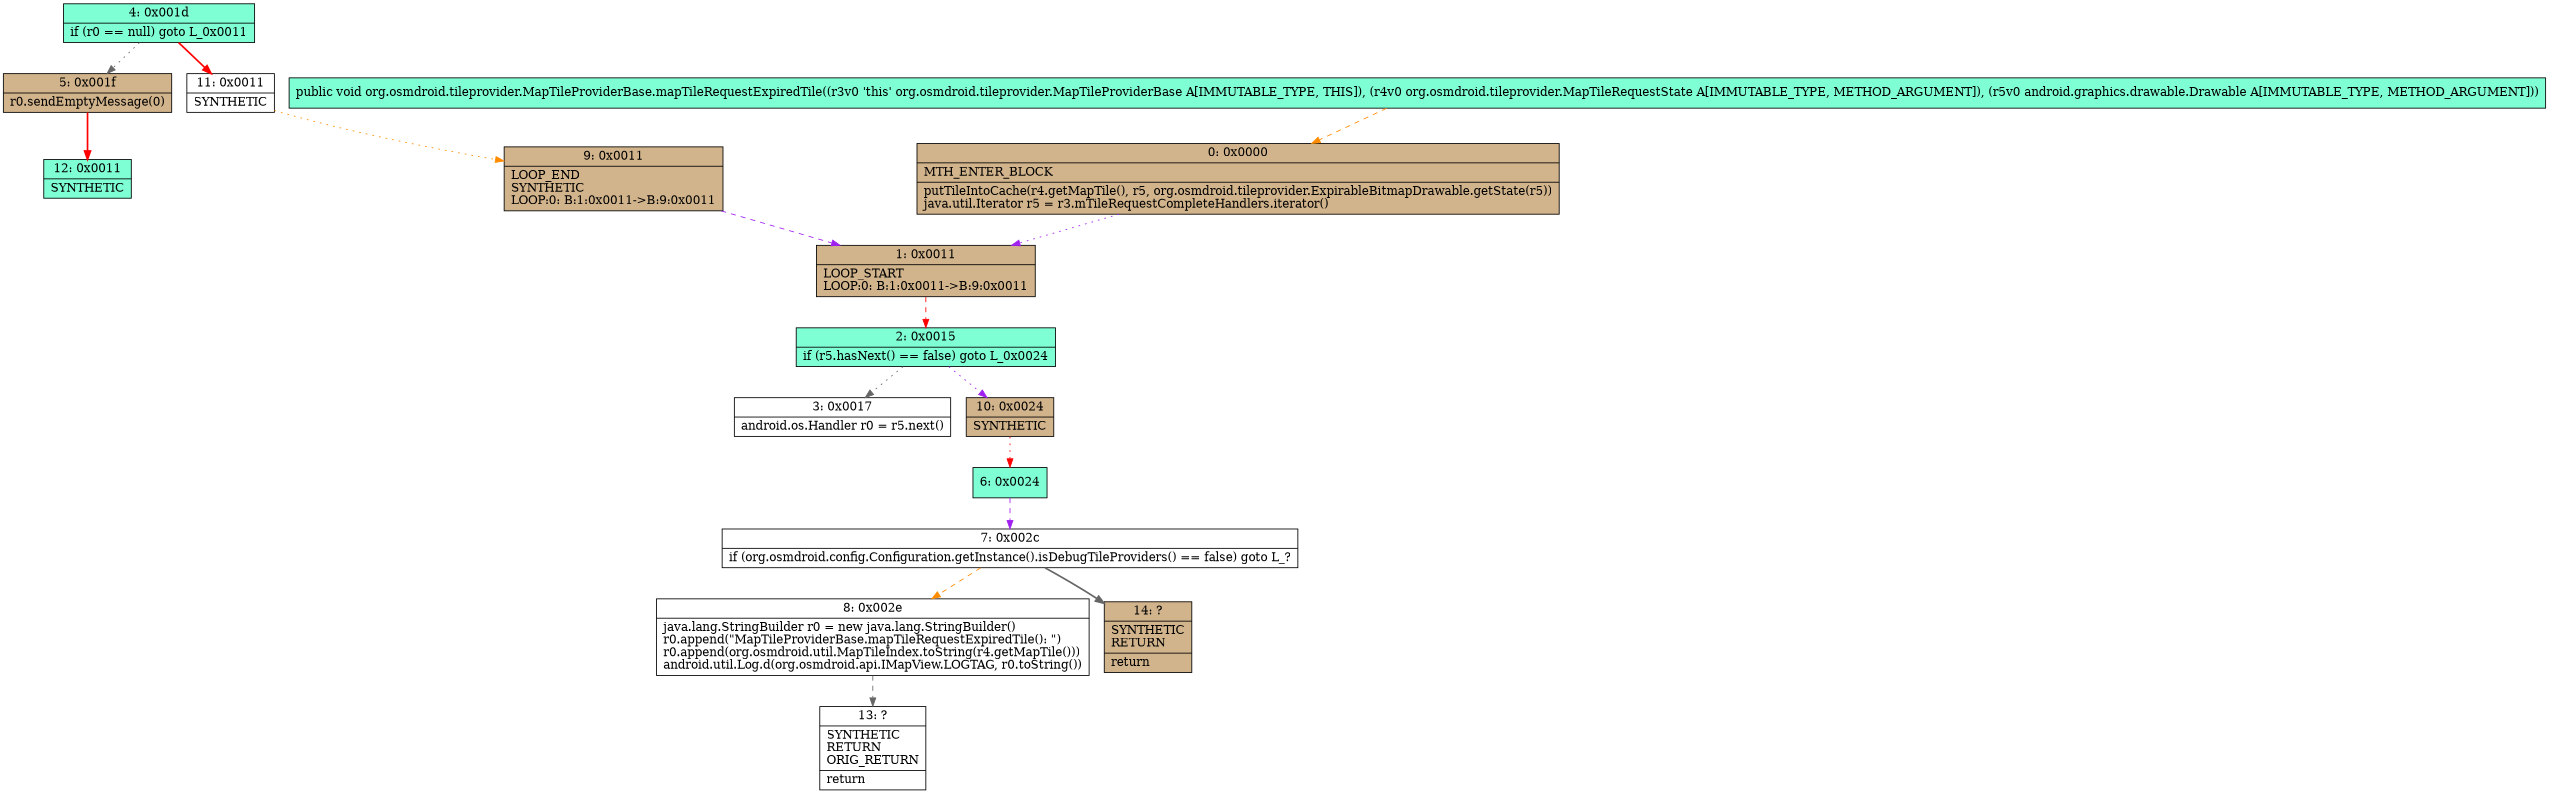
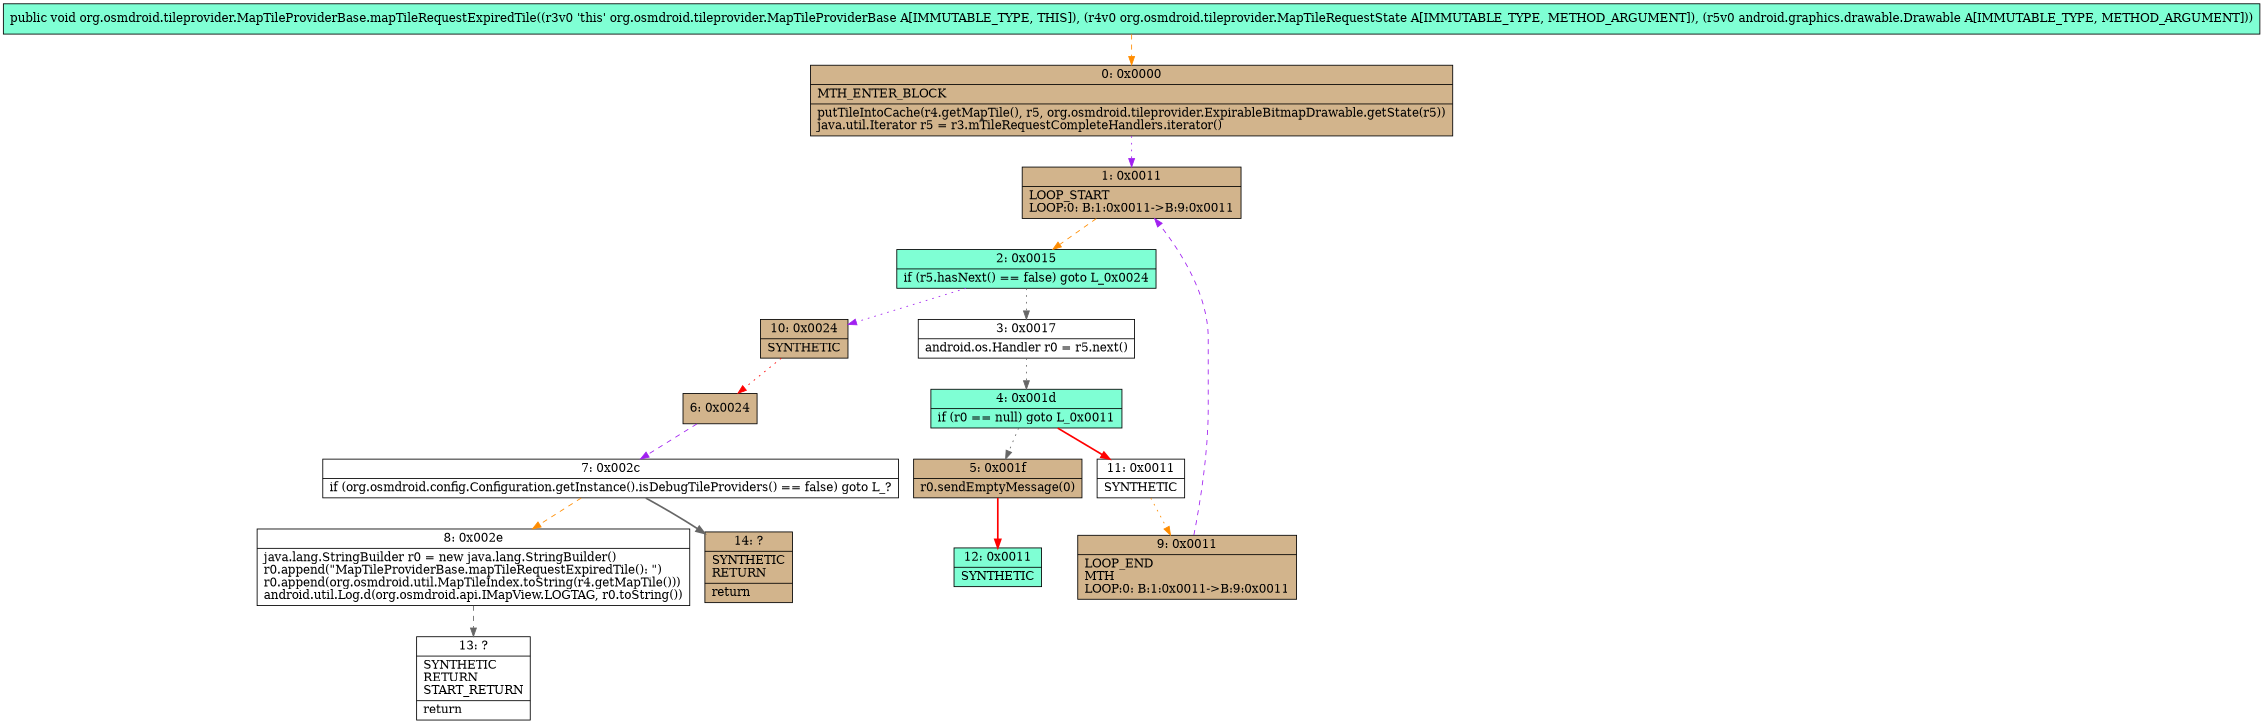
(548, 188) -> (1100, 577)
(926, 308) -> (1078, 232)
none -> (1026, 369)
(1010, 483) -> (720, 409)
(873, 760) -> (473, 691)
